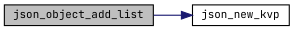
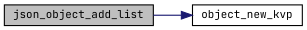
(241, 15) -> (247, 15)
